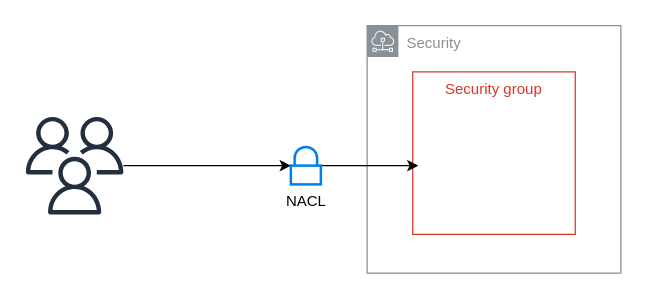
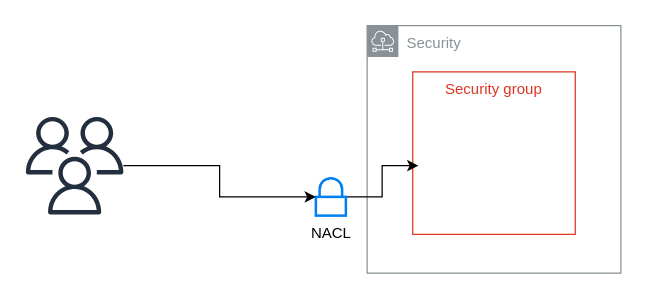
(306, 166) -> (331, 197)
